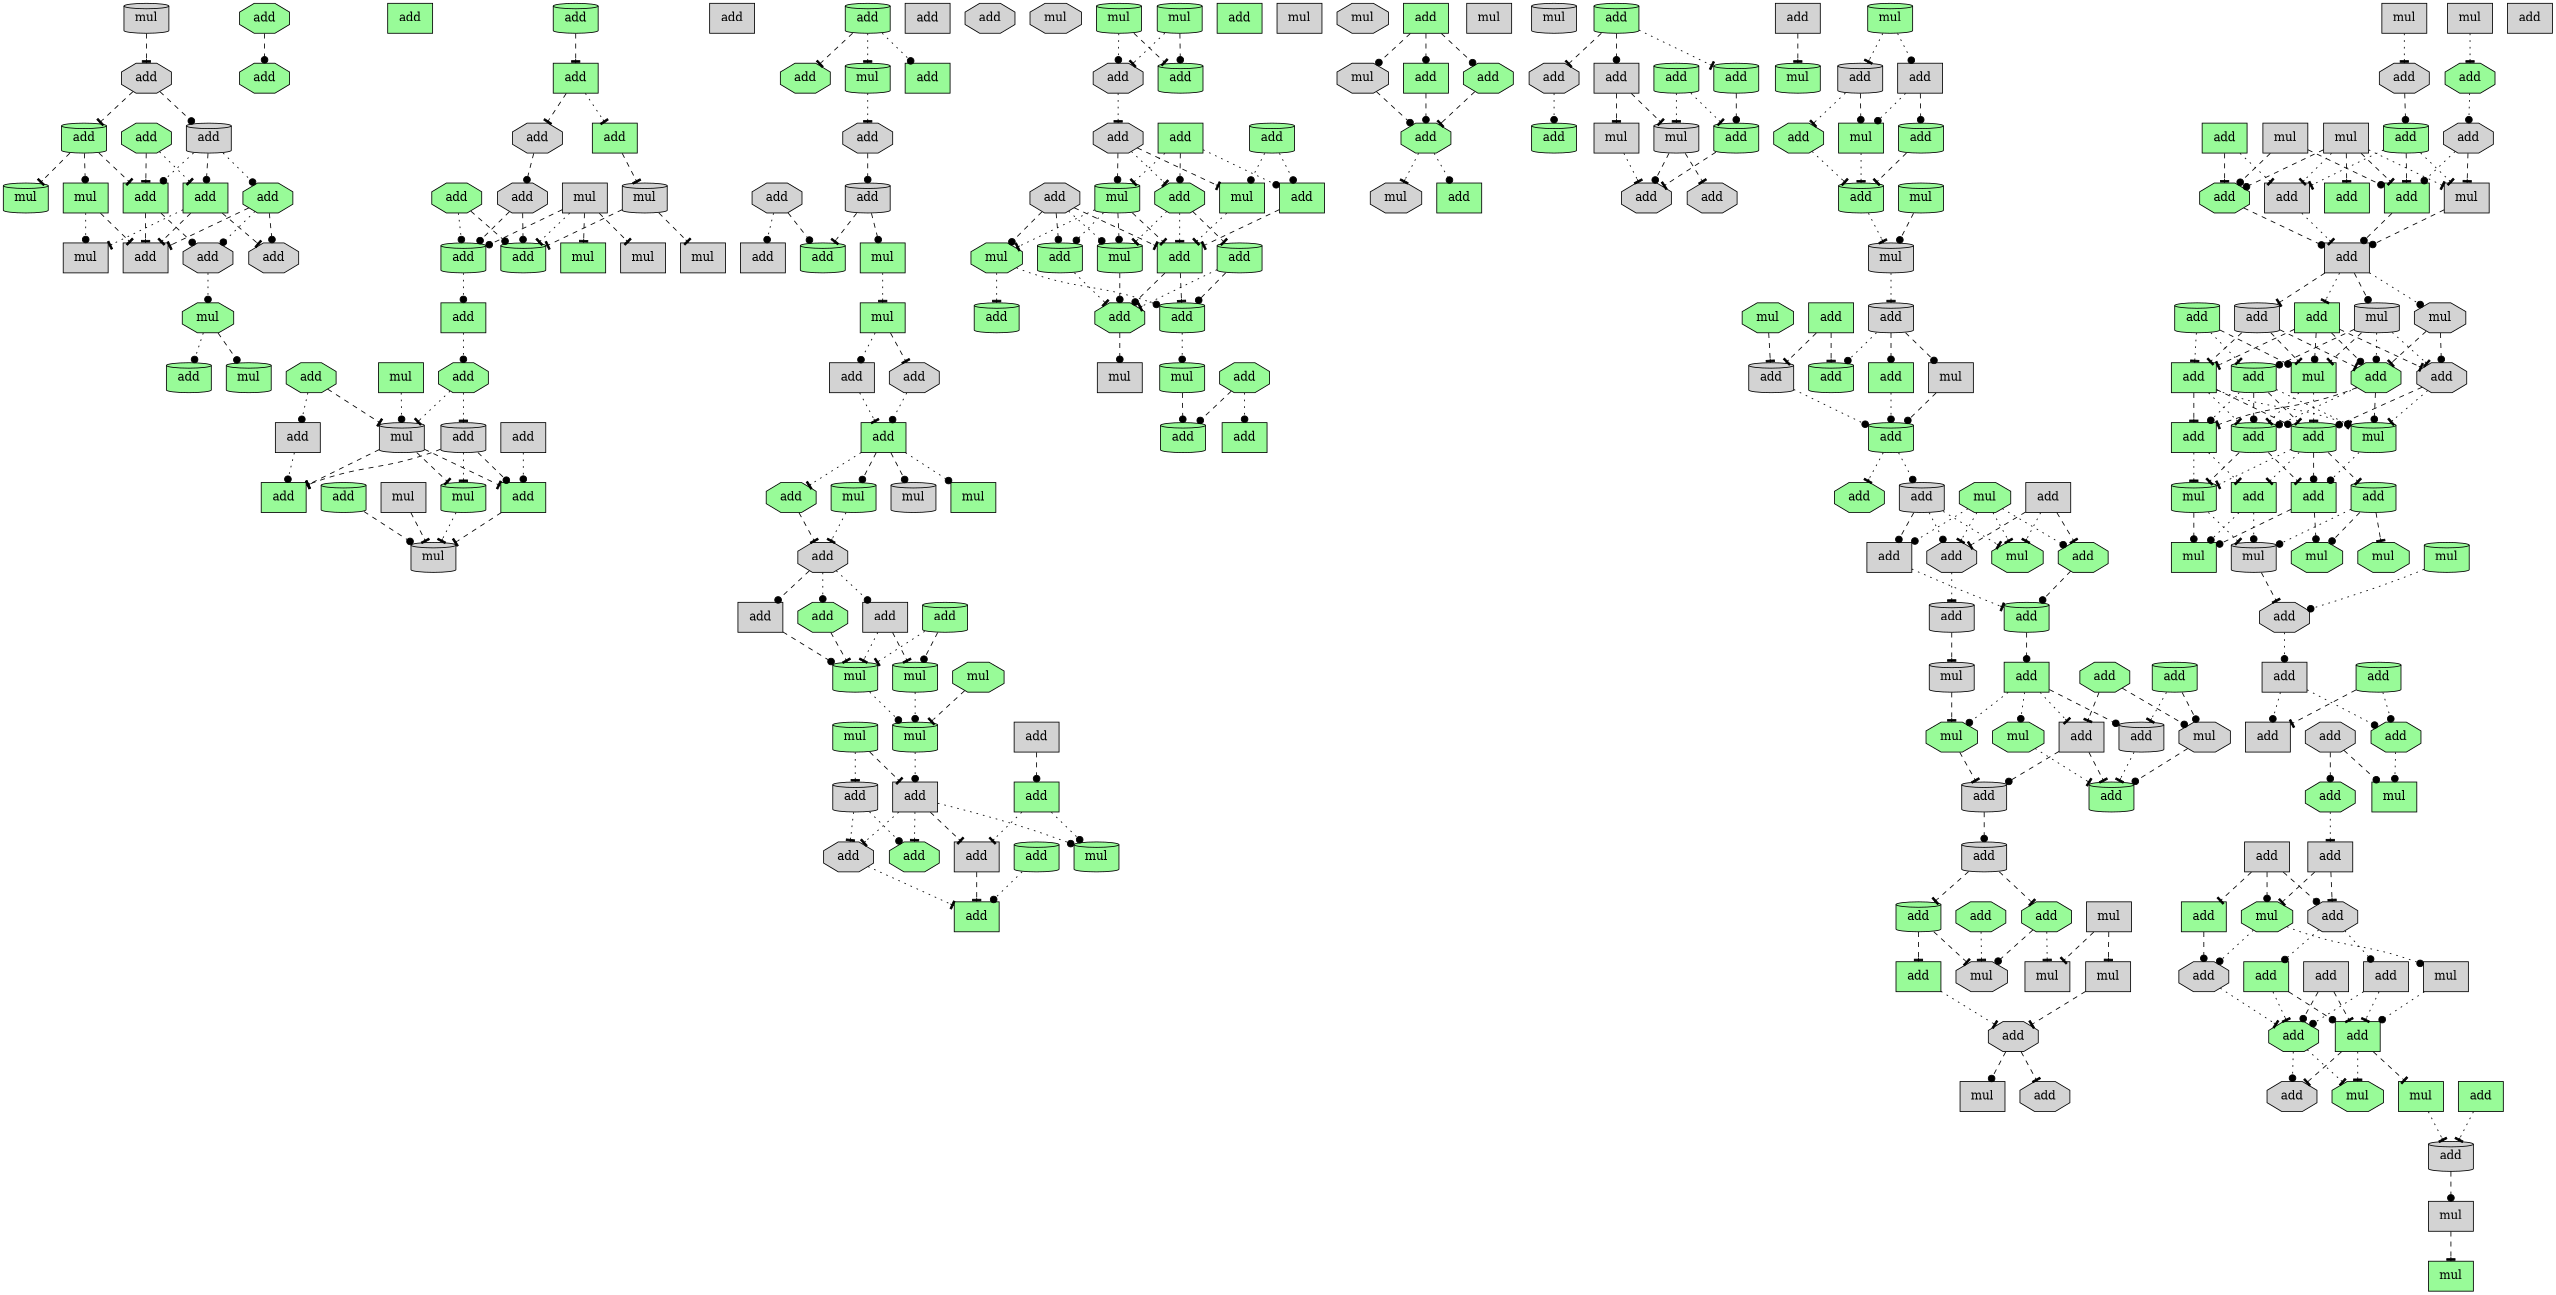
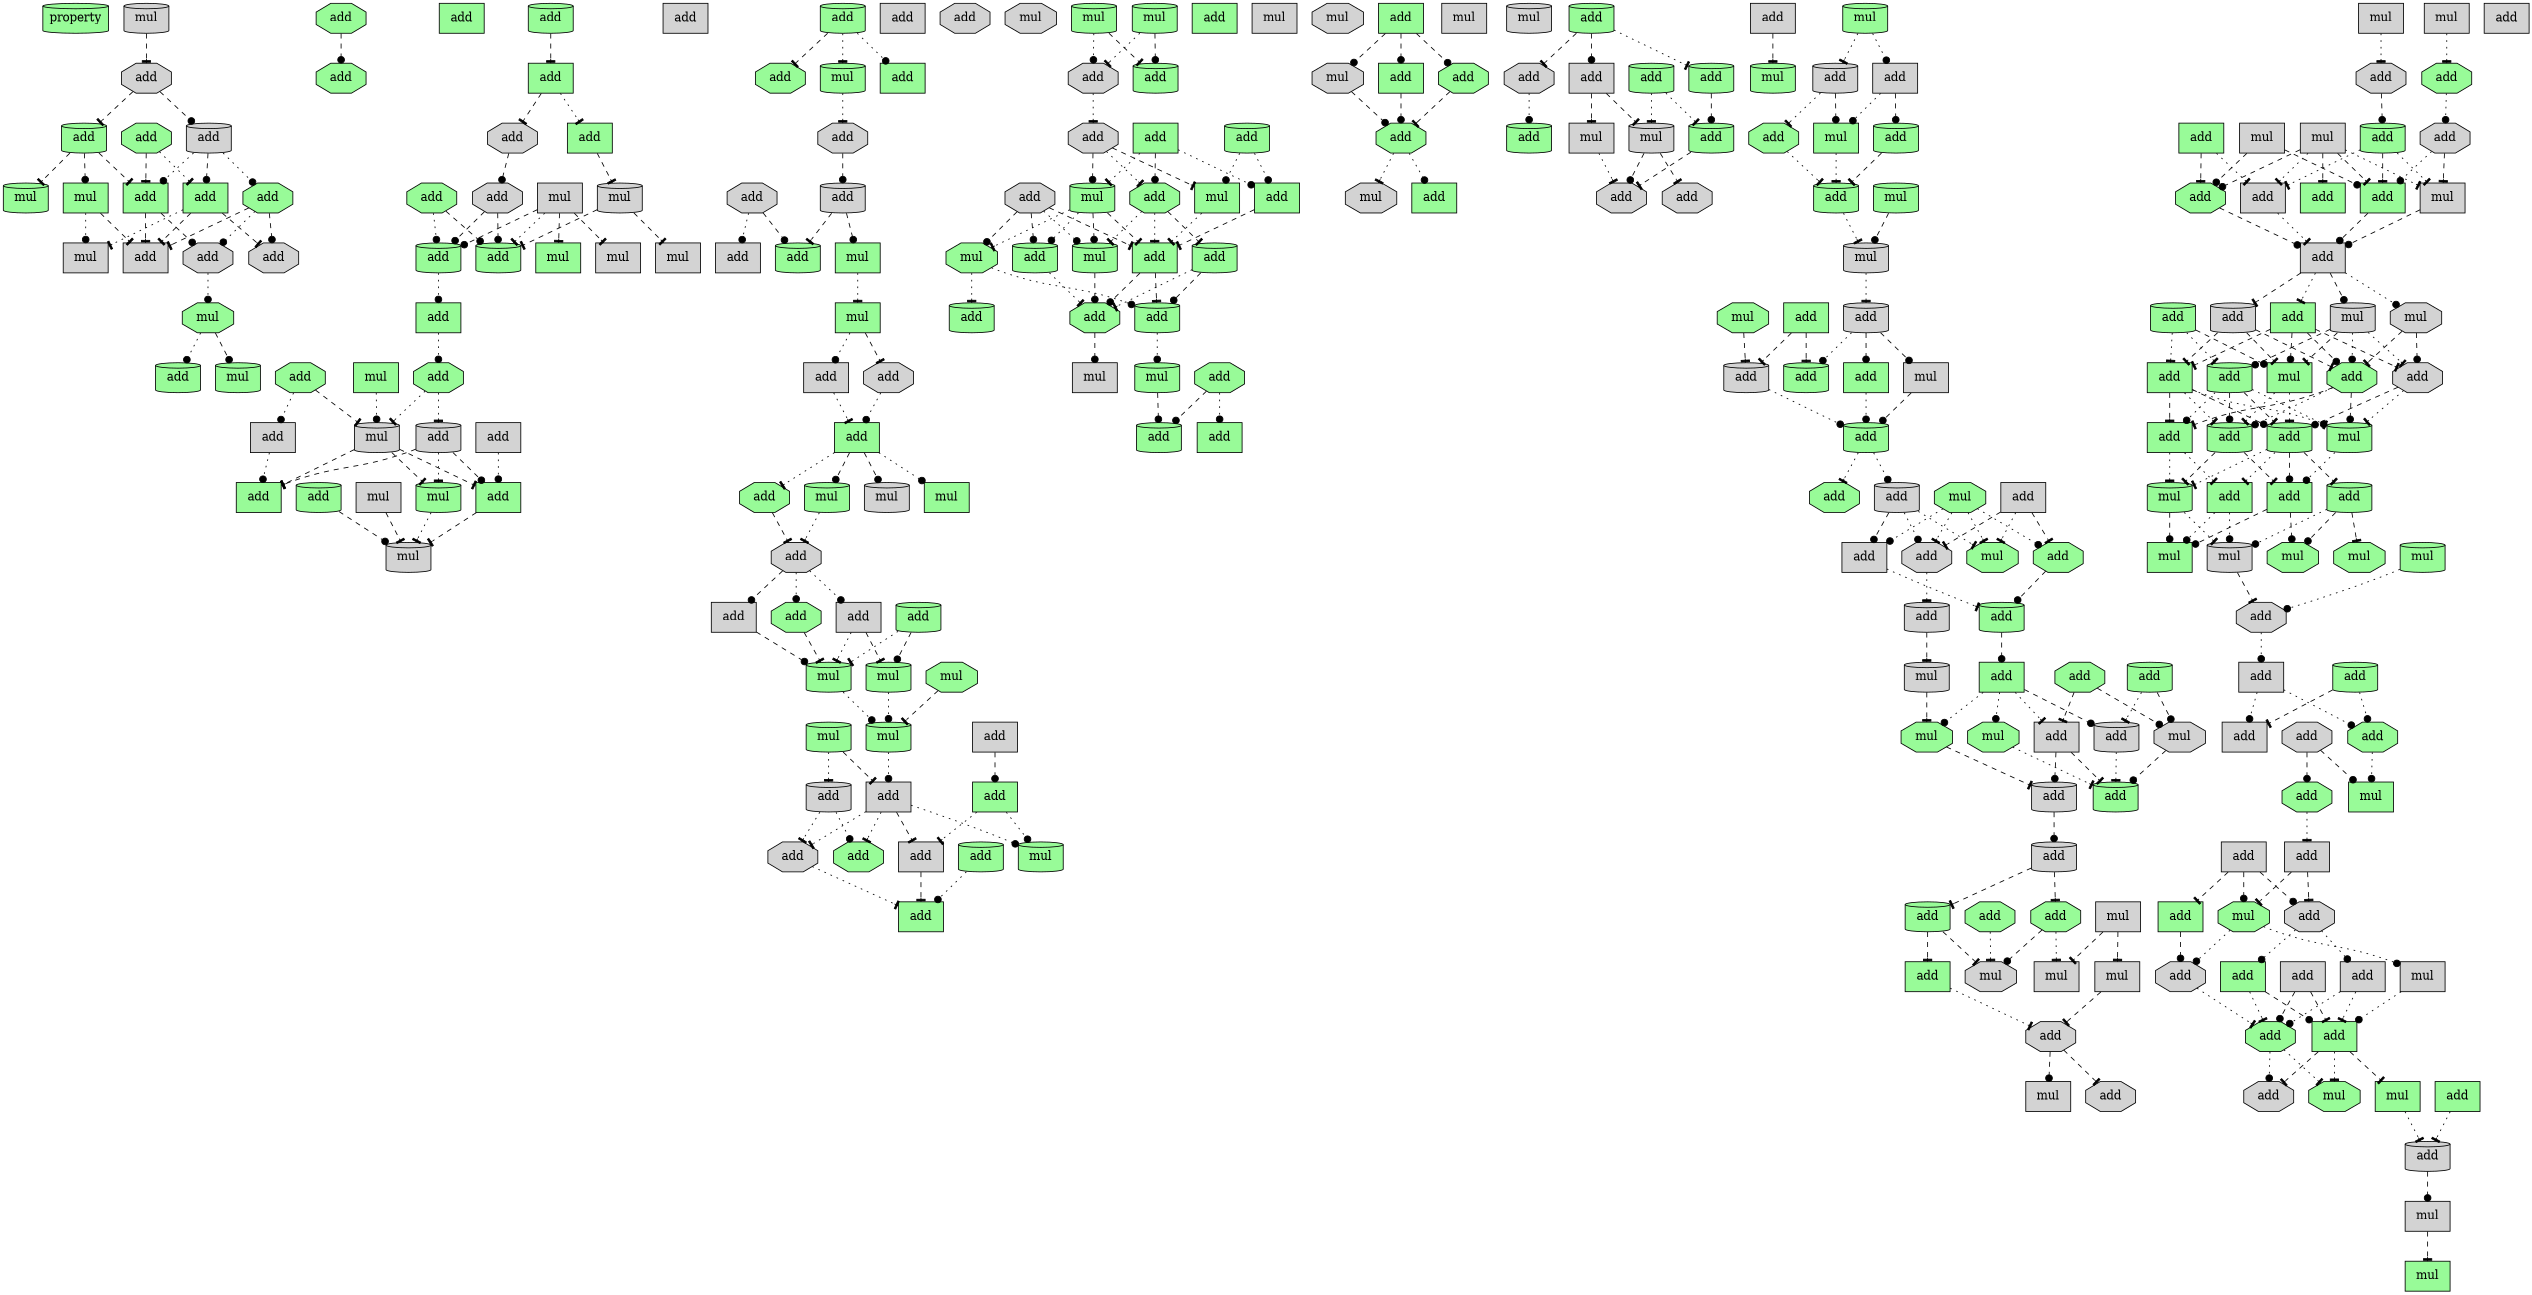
none -> (76, 18)
